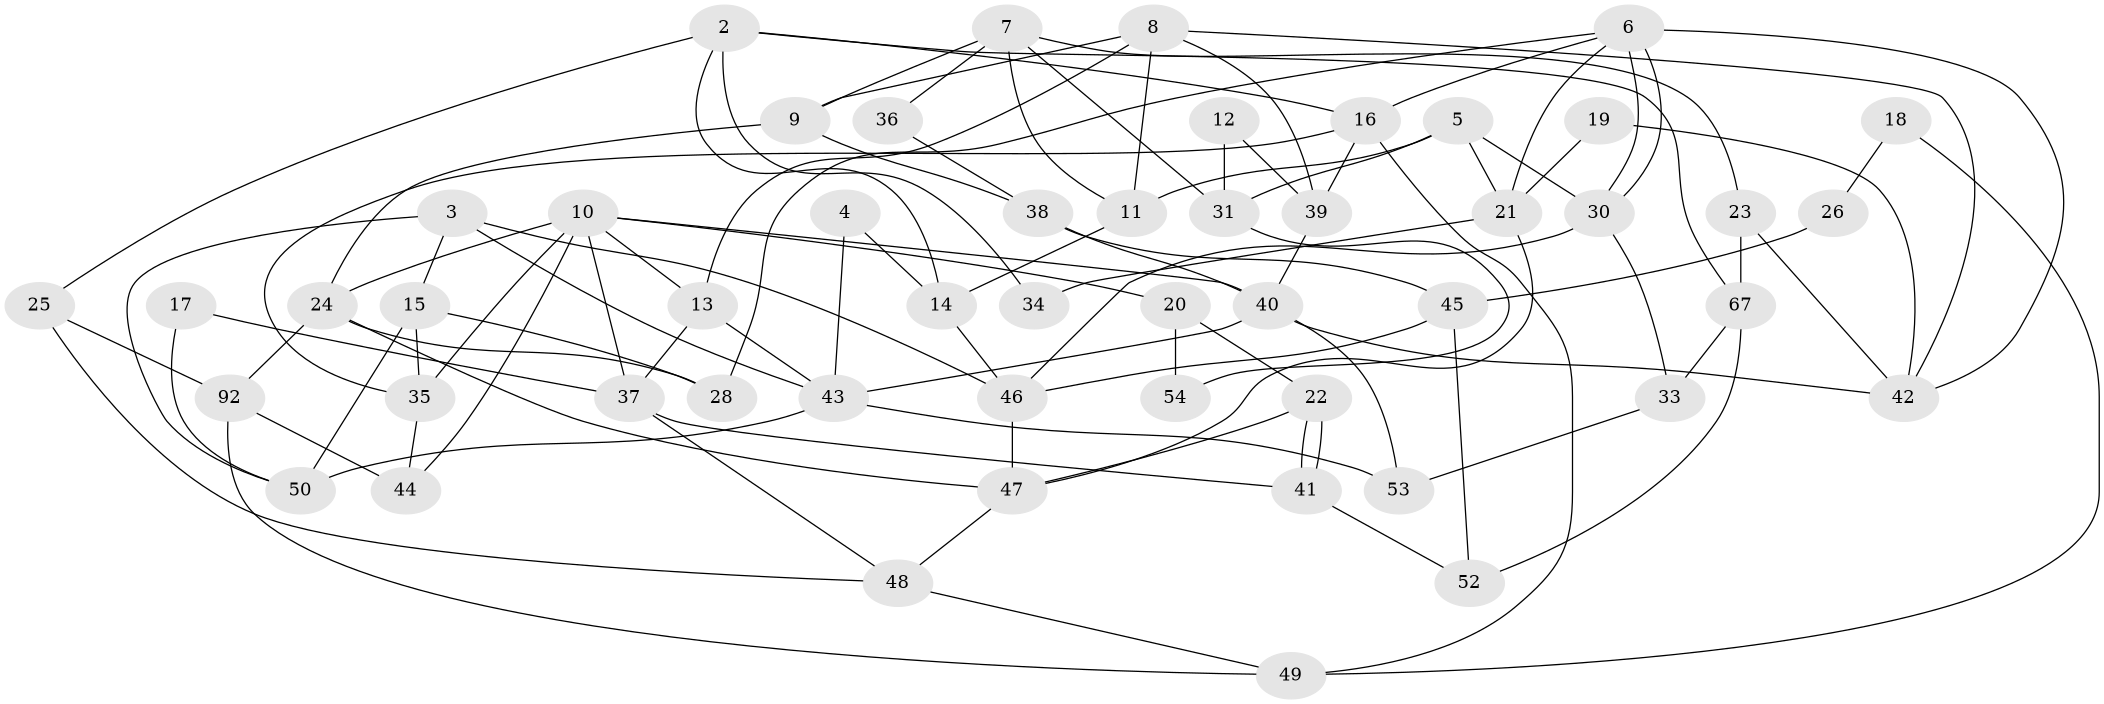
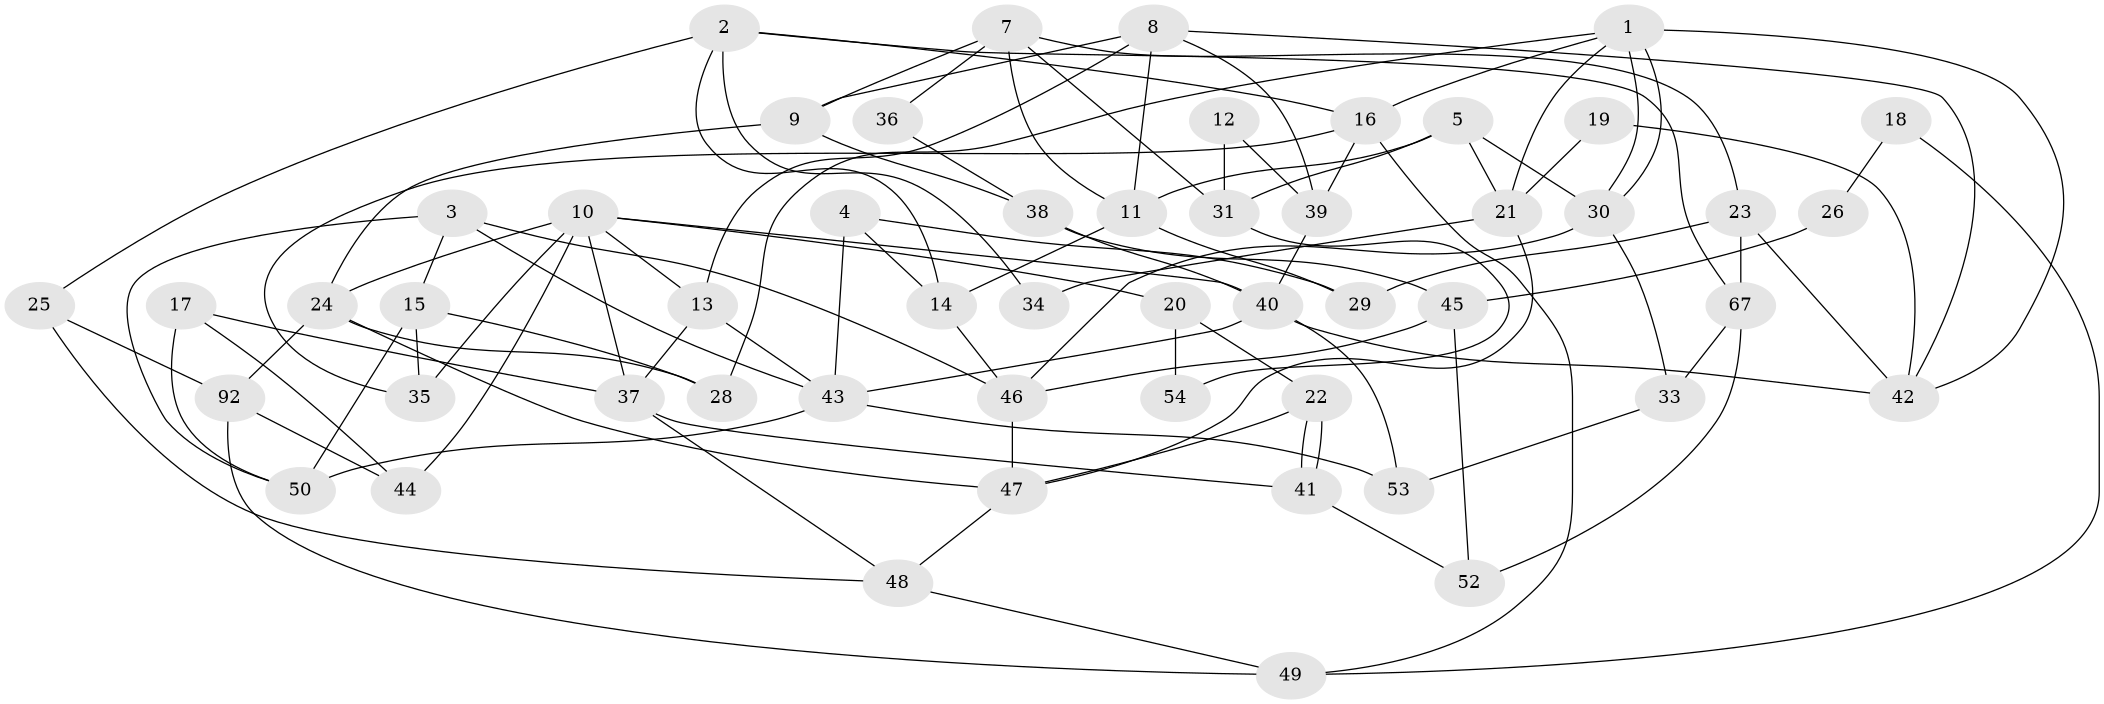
(1629, 28) -> (1629, 28)
none -> (1361, 306)
(413, 444) -> (299, 394)
